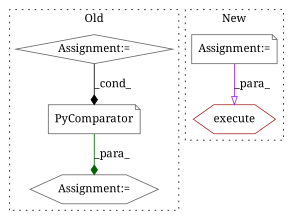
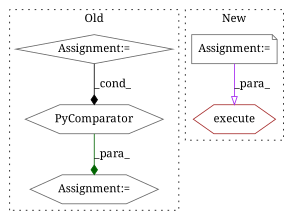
(94, 119) -> (94, 119)
